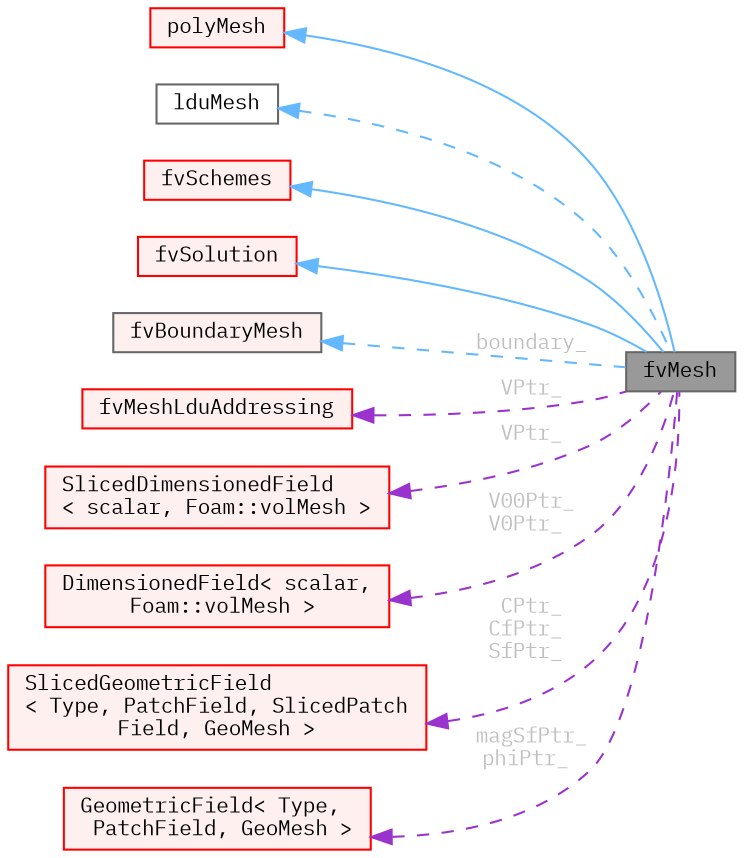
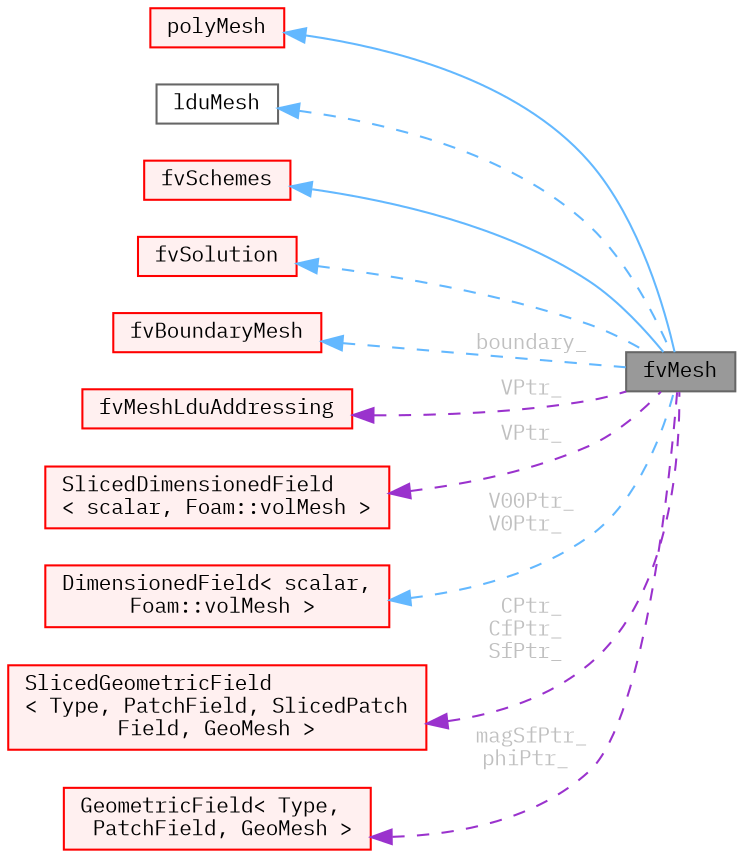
(486, 295) -> (486, 295)
(217, 333) -> (217, 333)
(581, 542) -> (581, 542)
